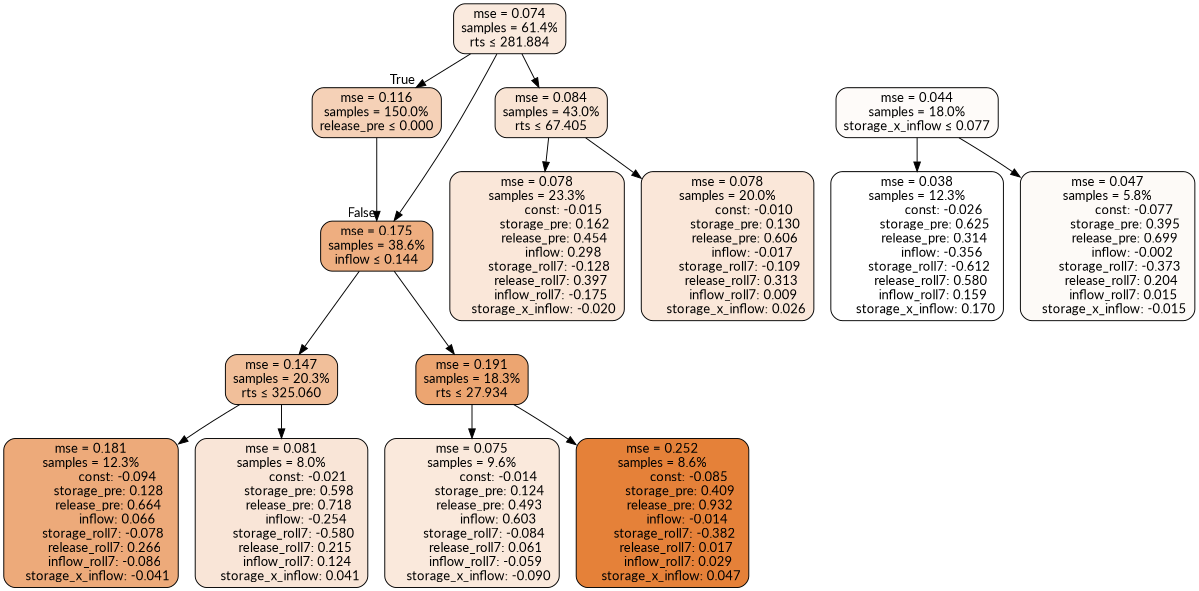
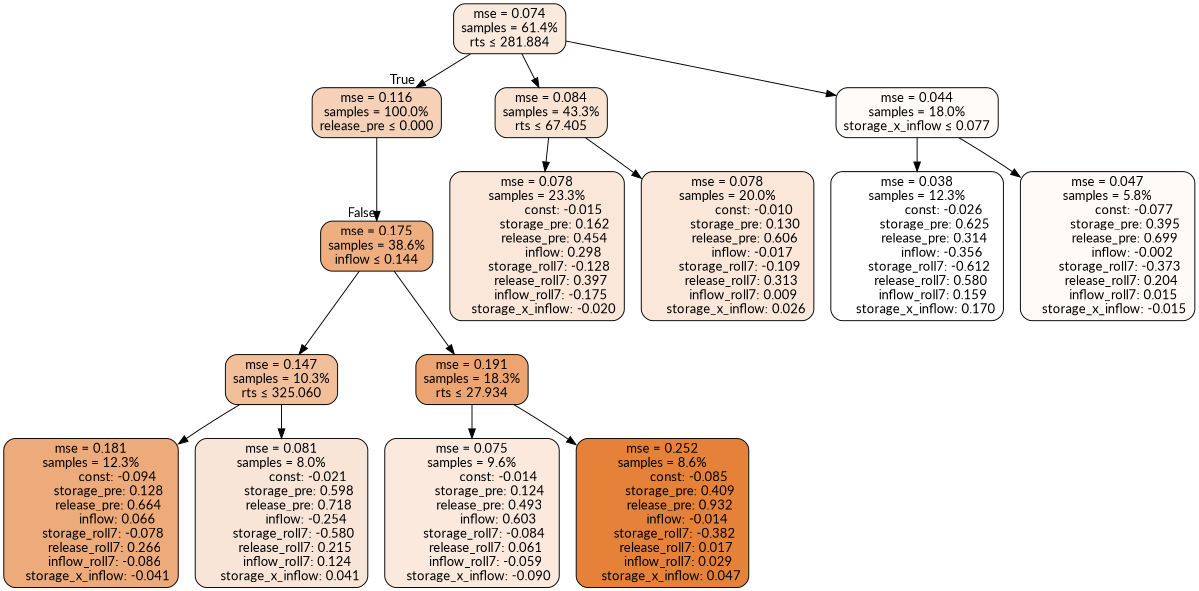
(377, 113) -> (377, 113)
(551, 113) -> (551, 113)
(451, 135) -> (696, 67)
(282, 380) -> (282, 380)
